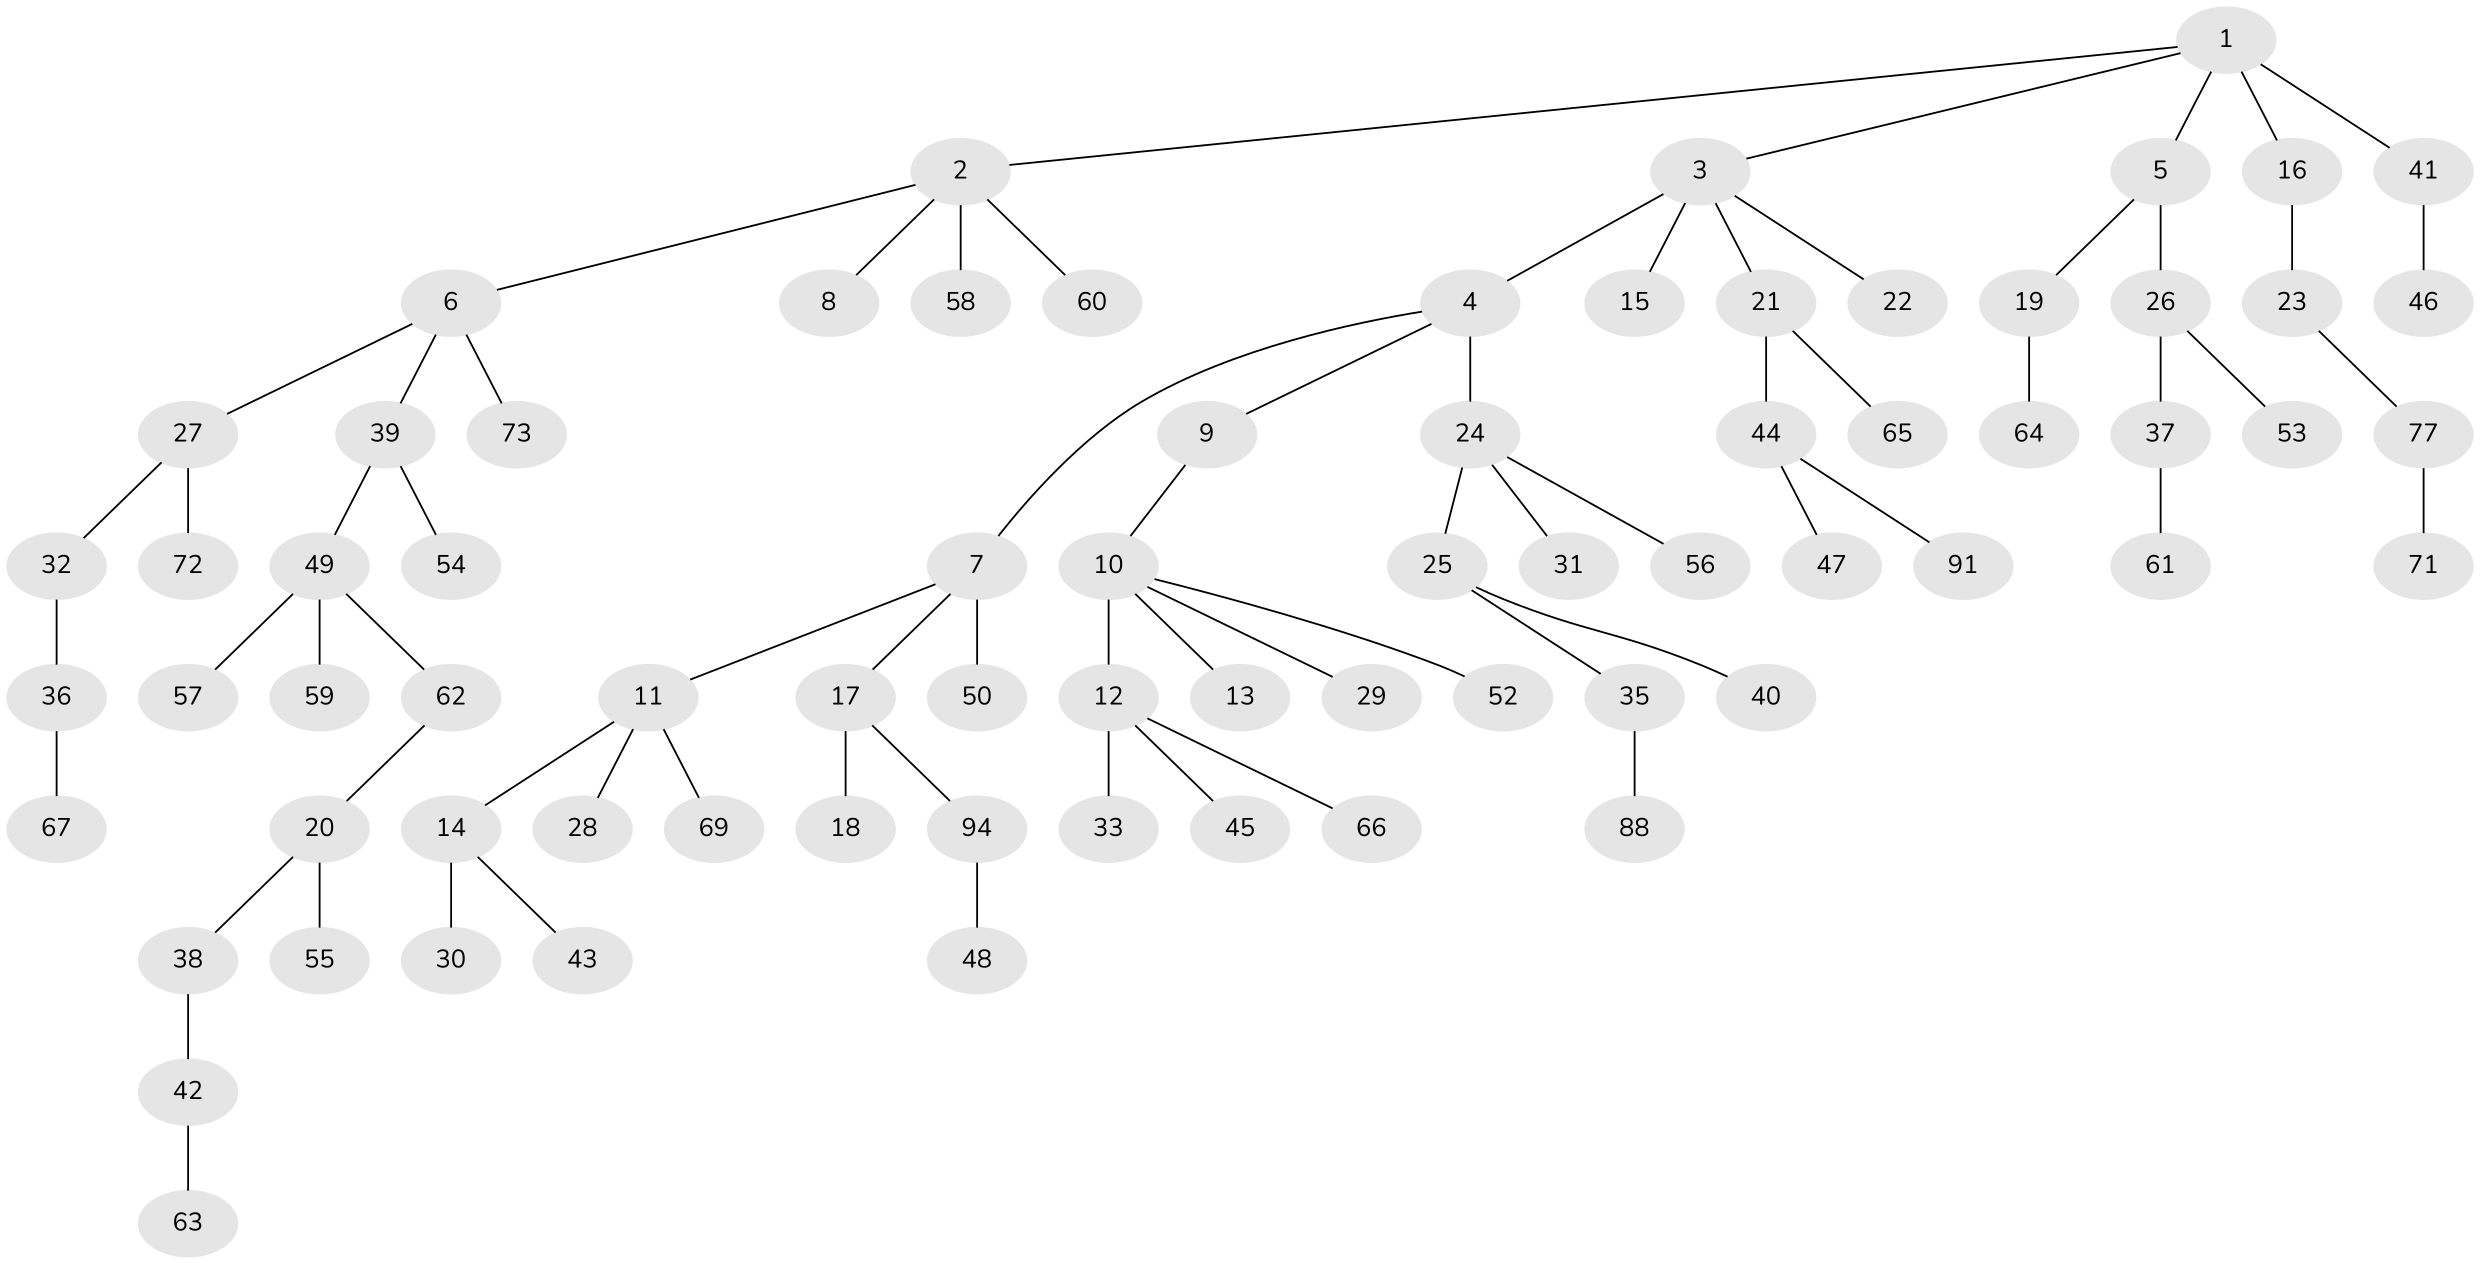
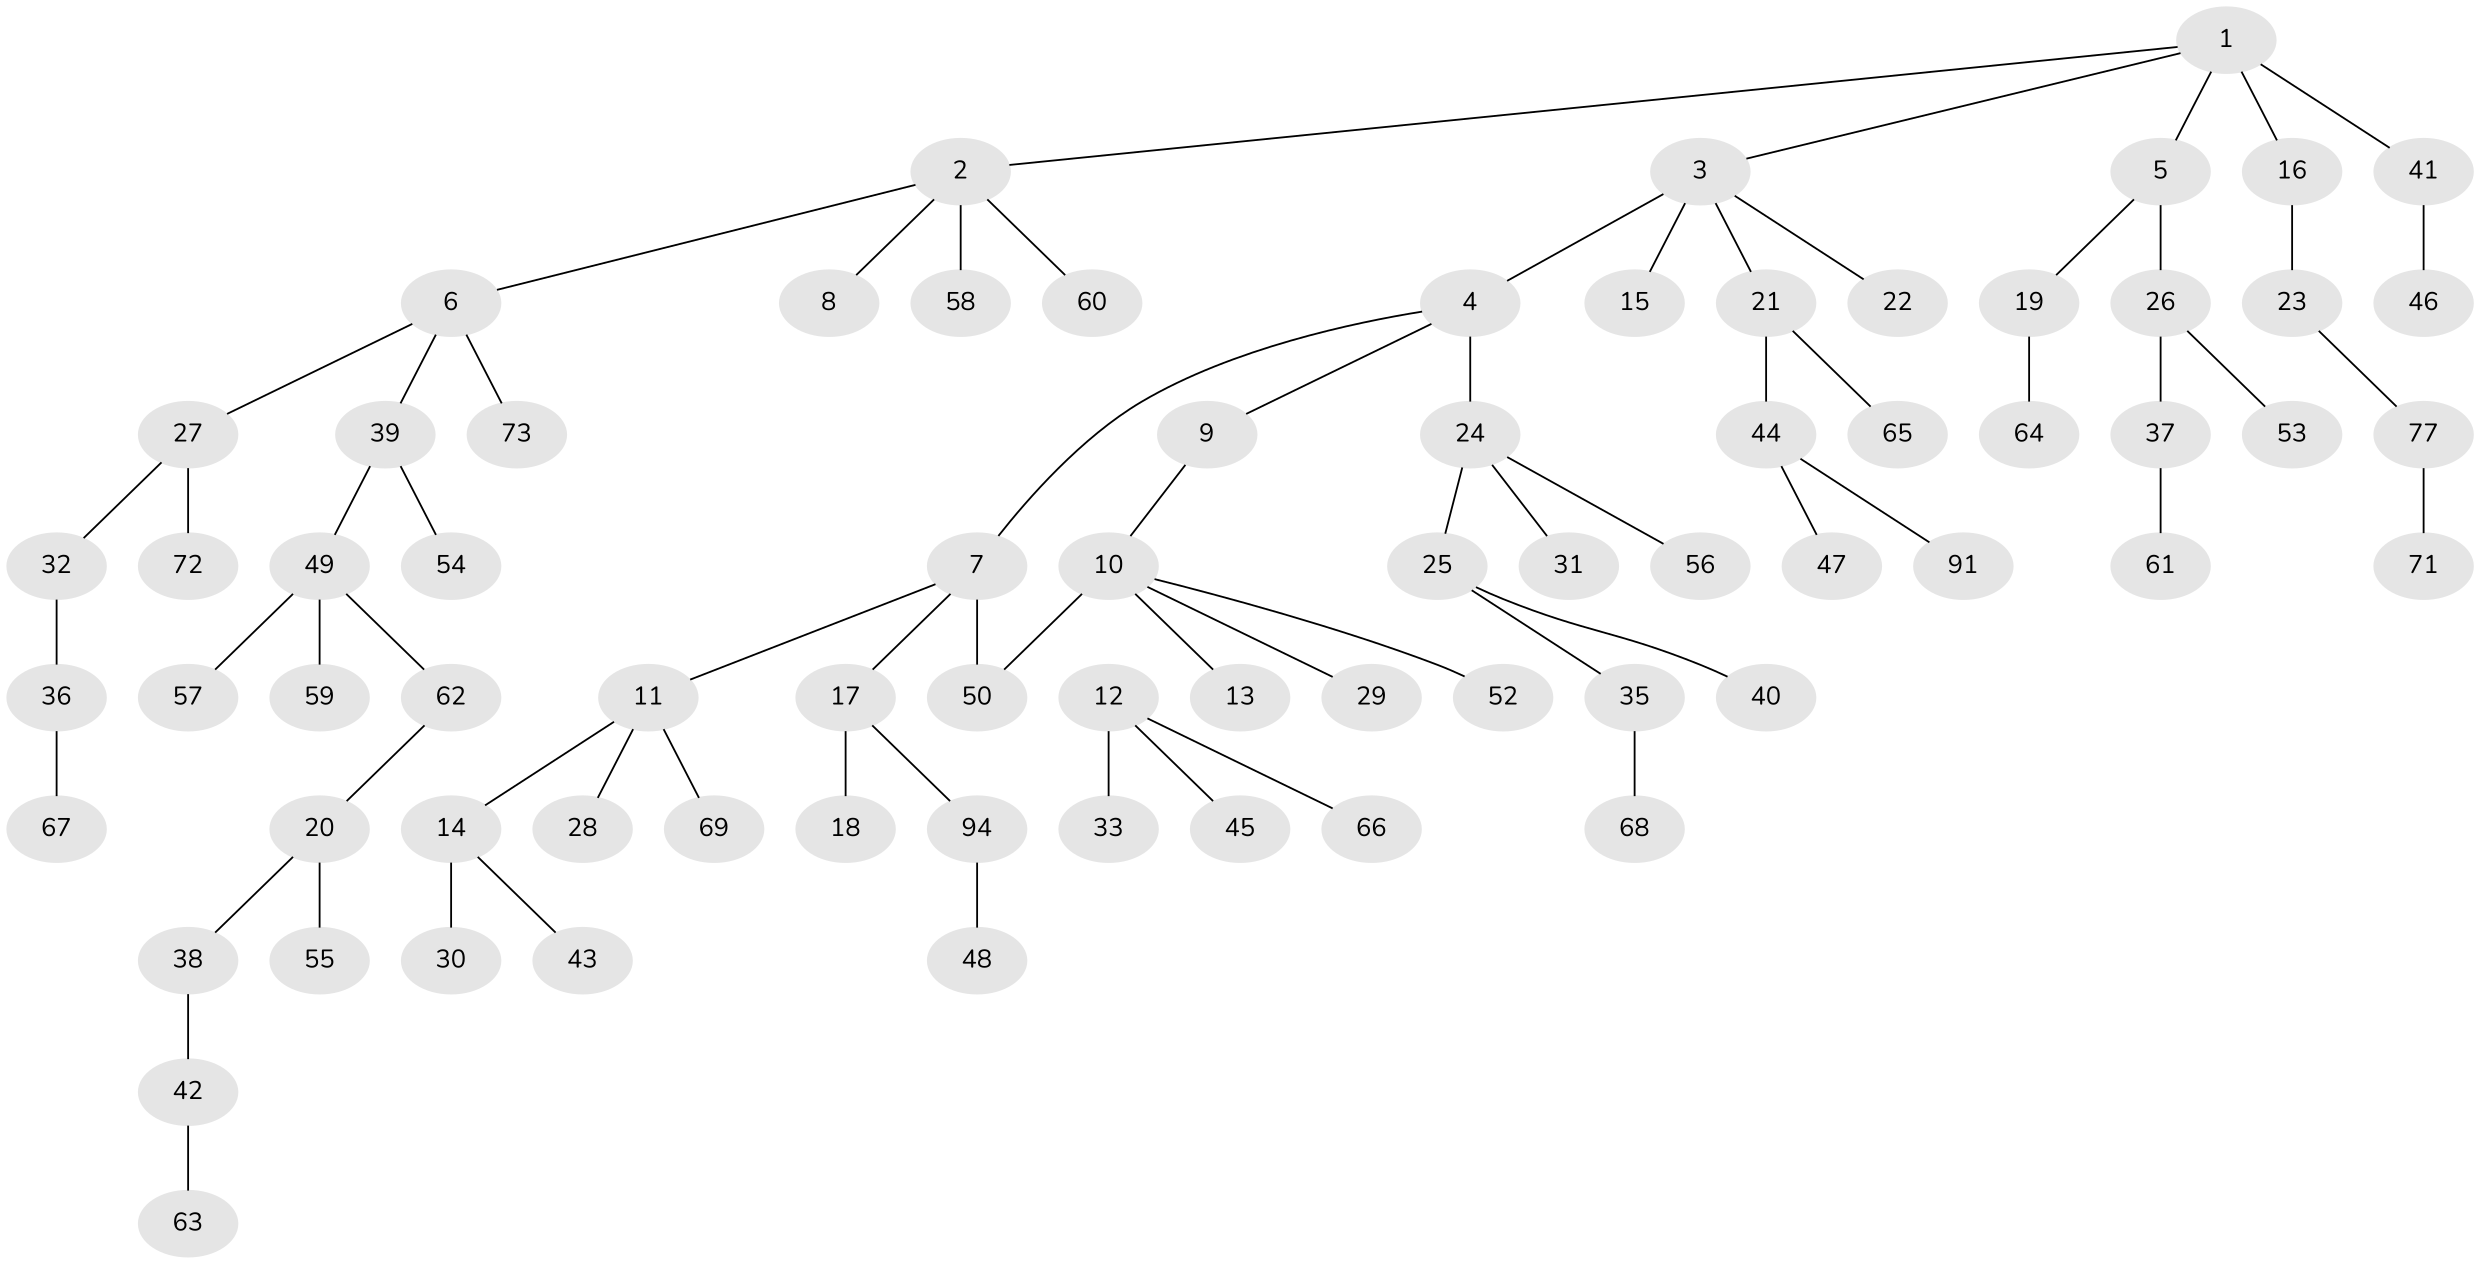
(1109, 632) -> (1043, 632)
(1635, 829) -> (1635, 829)
